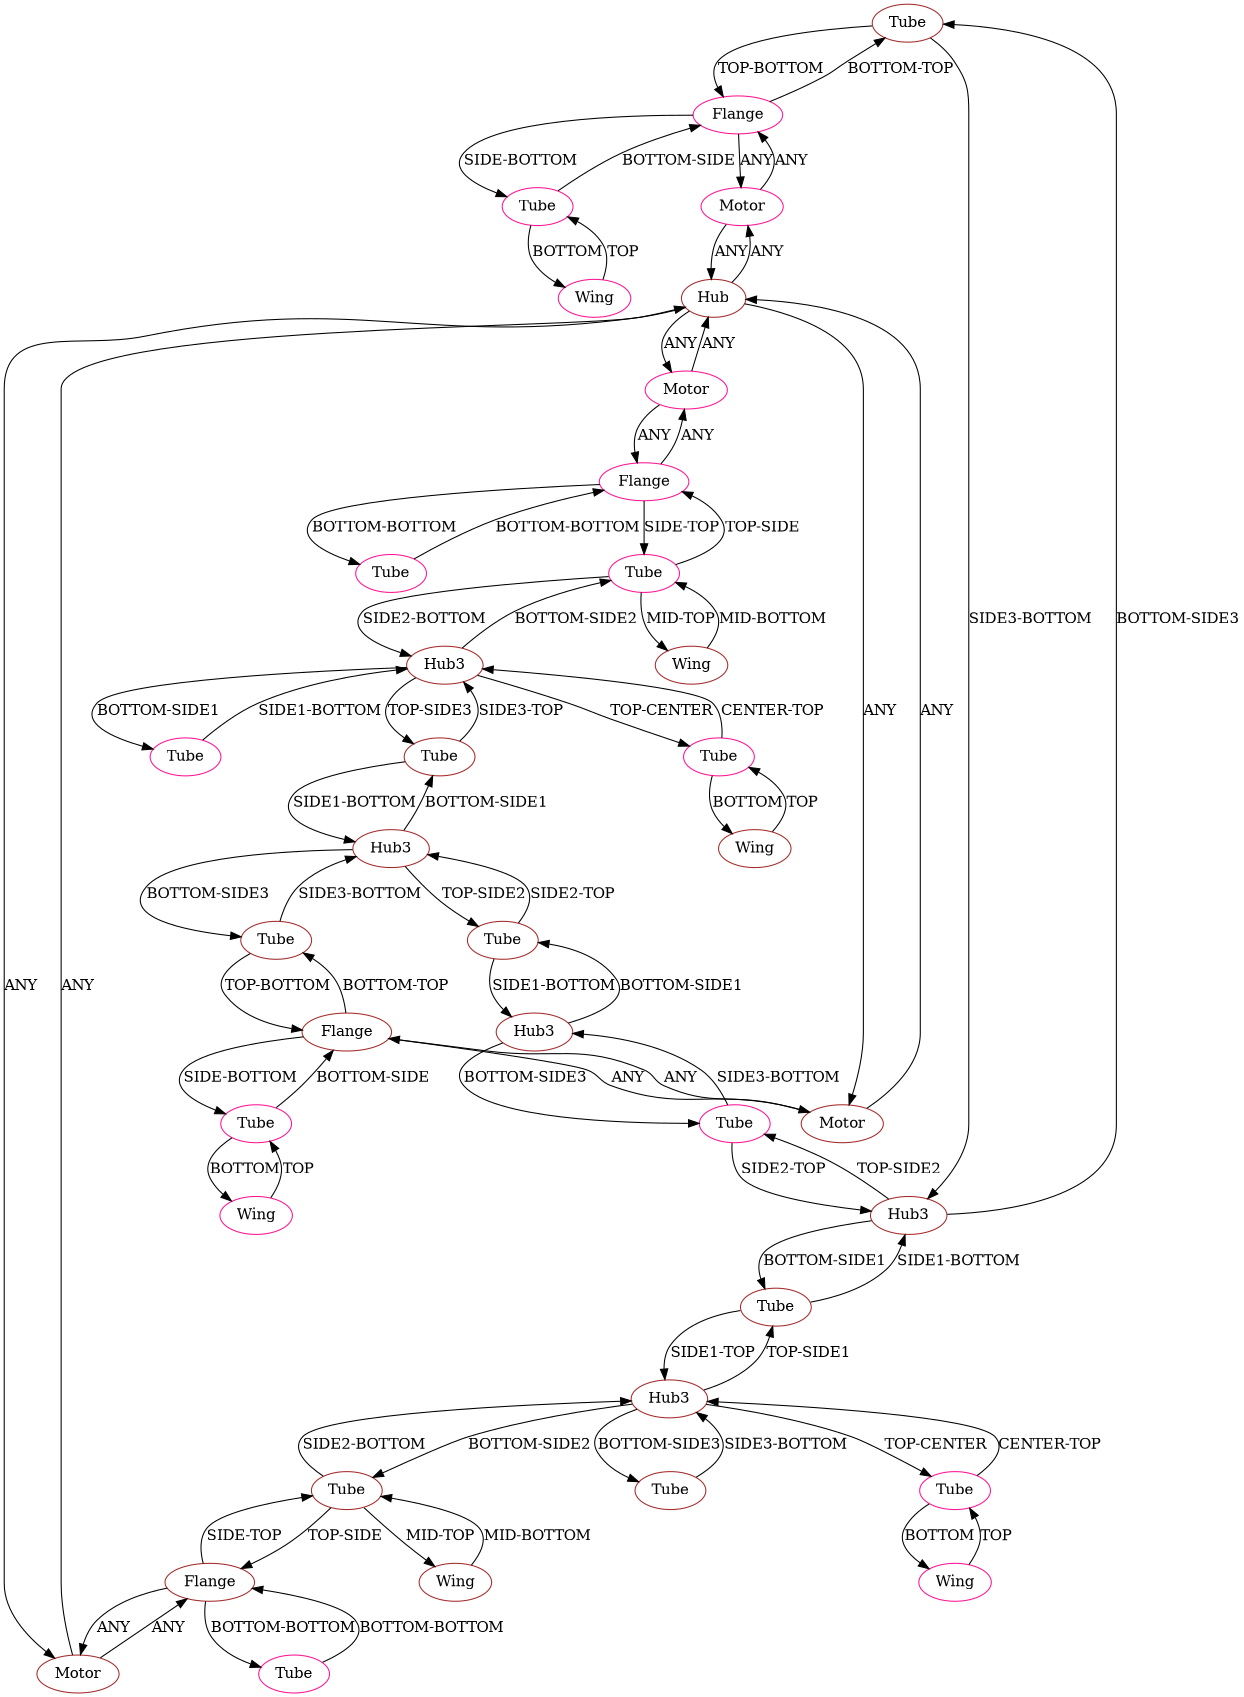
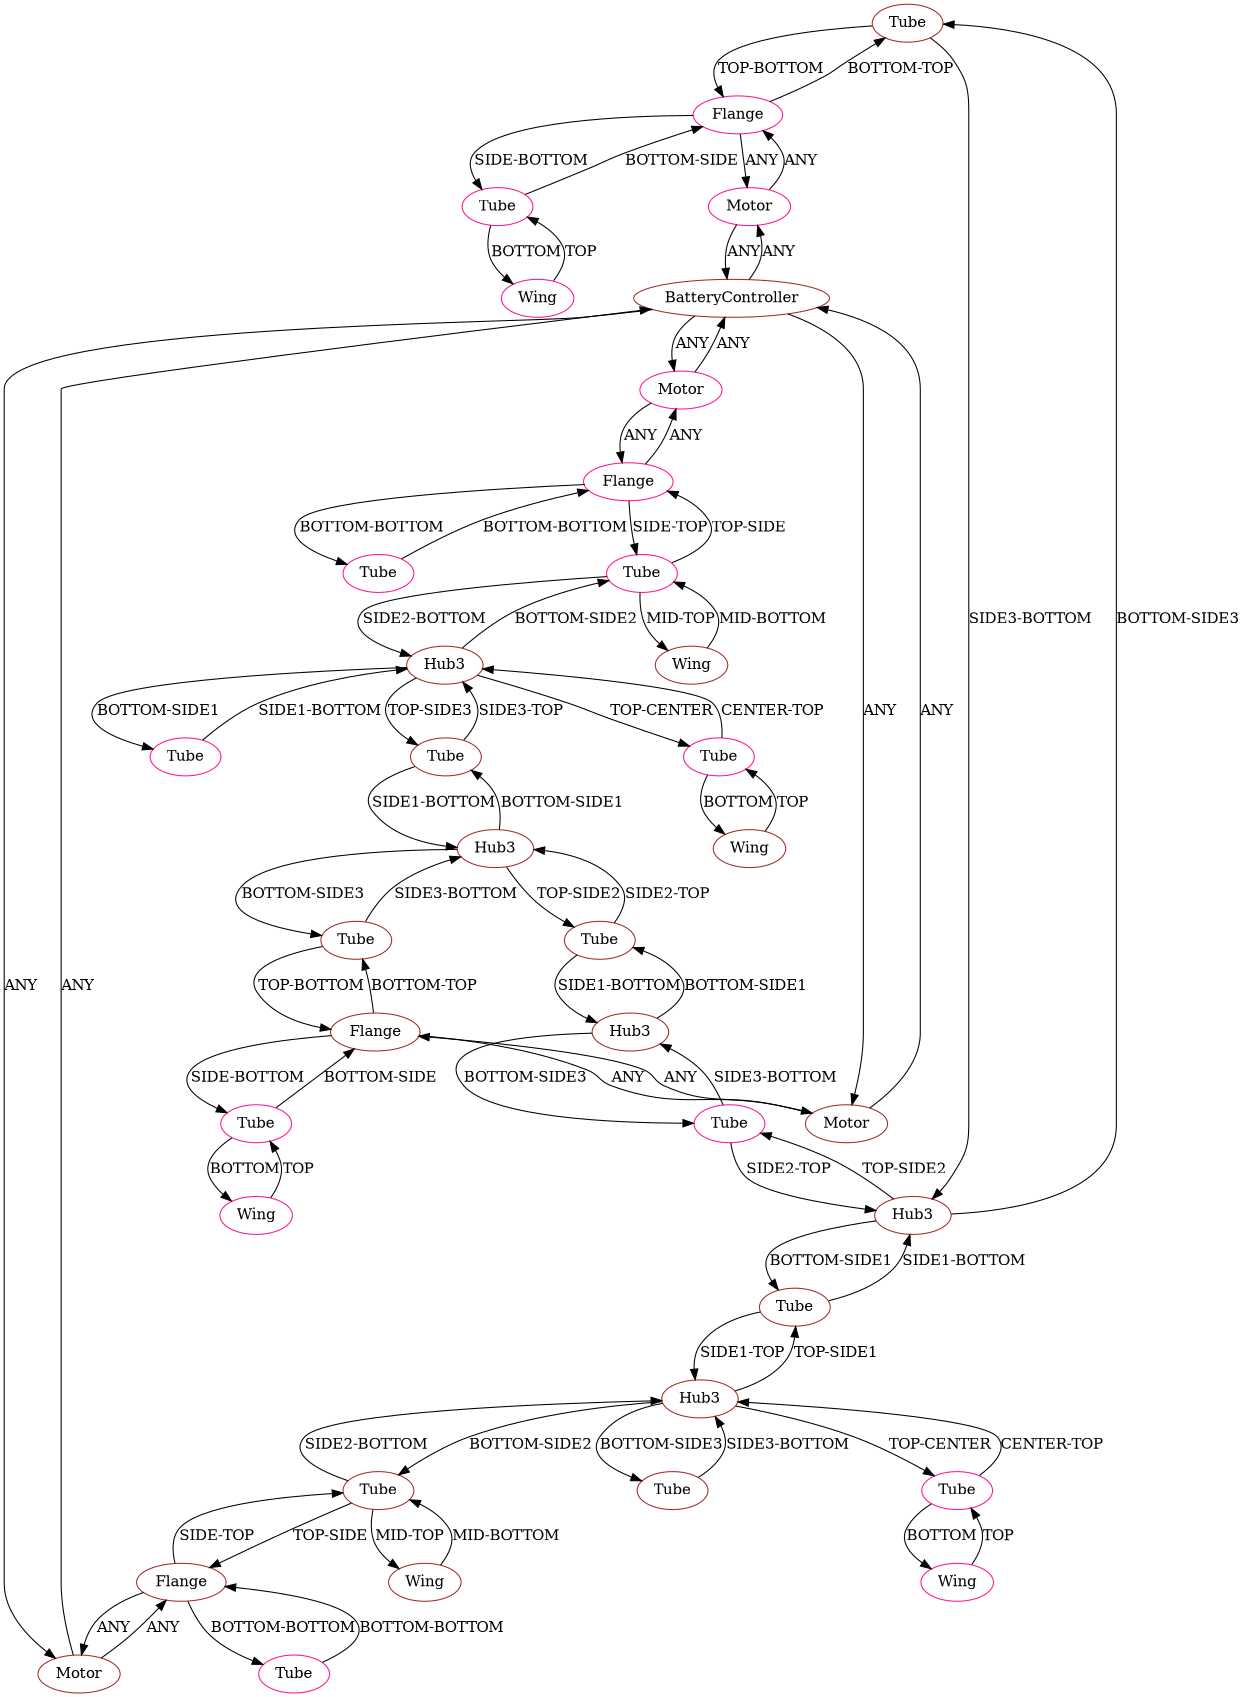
(714, 298) -> (732, 298)
